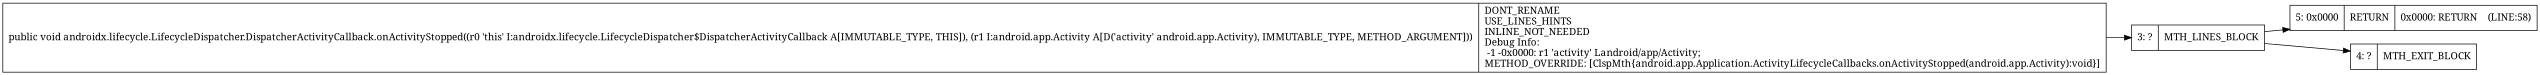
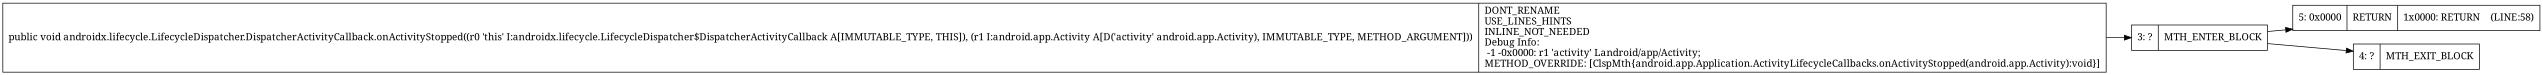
(2466, 18) -> (2469, 18)
(2211, 37) -> (2213, 37)
